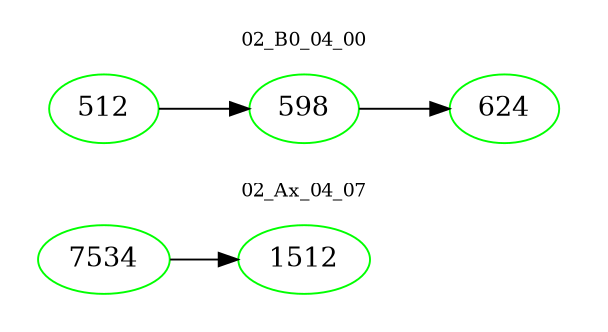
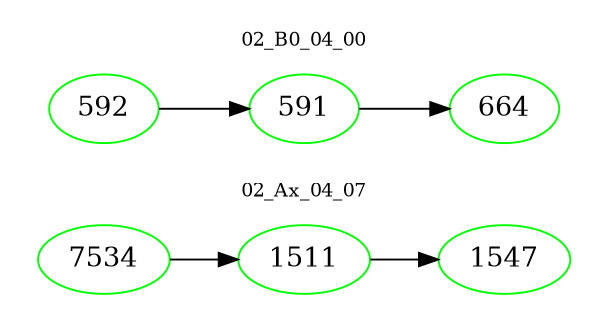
(104, 109) -> (104, 109)
(304, 109) -> (304, 109)
(504, 109) -> (504, 109)
(304, 260) -> (304, 260)
none -> (504, 260)
